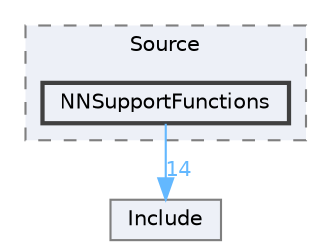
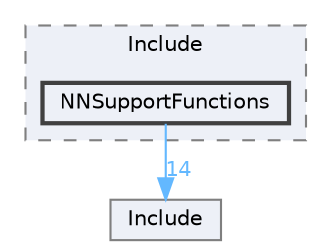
(166, 46) -> (166, 46)
